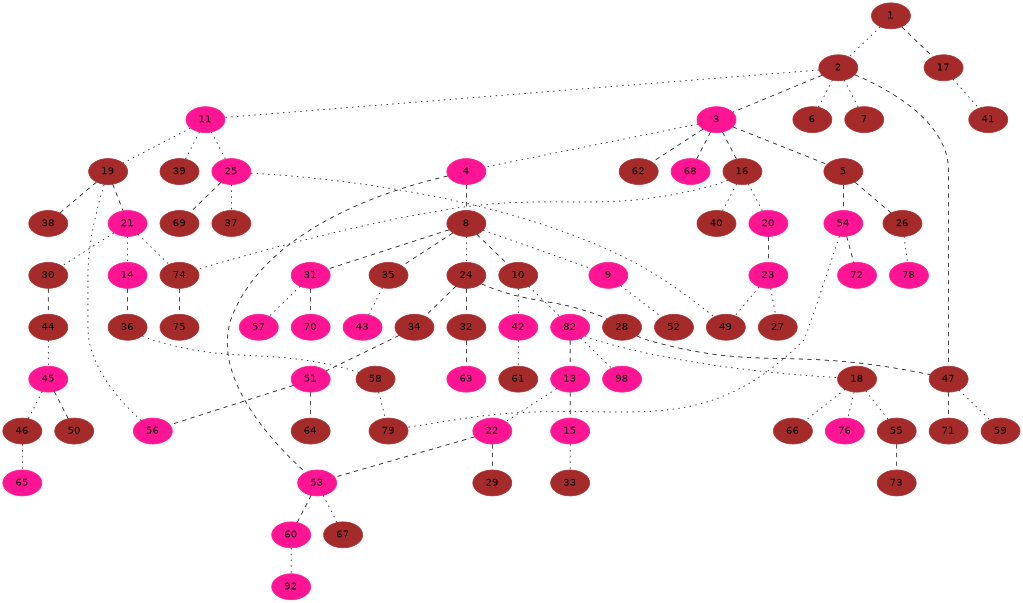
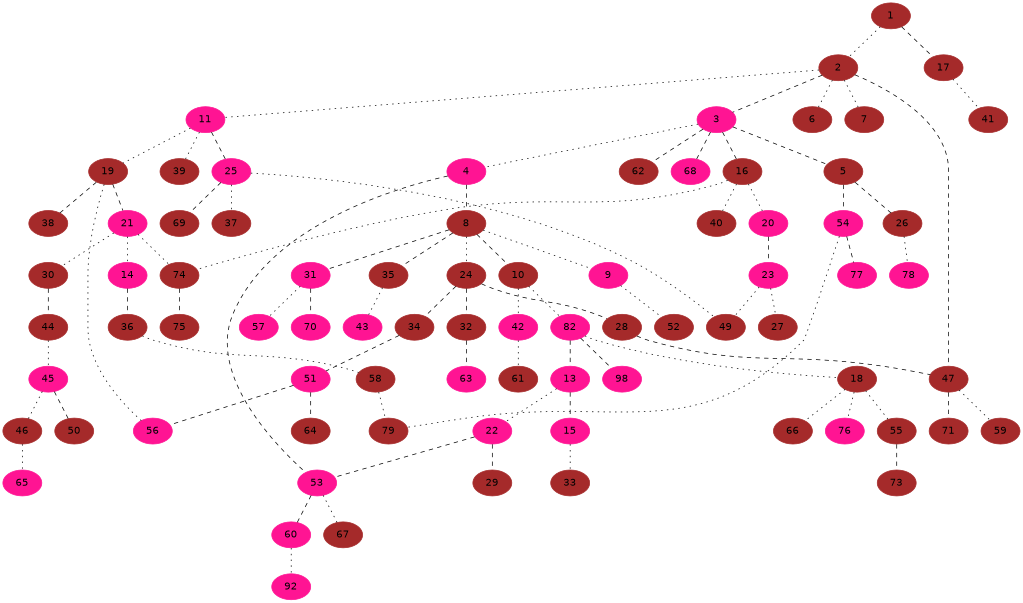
(218, 146) -> (218, 146)
(857, 275) -> (857, 275)
(596, 353) -> (596, 353)
